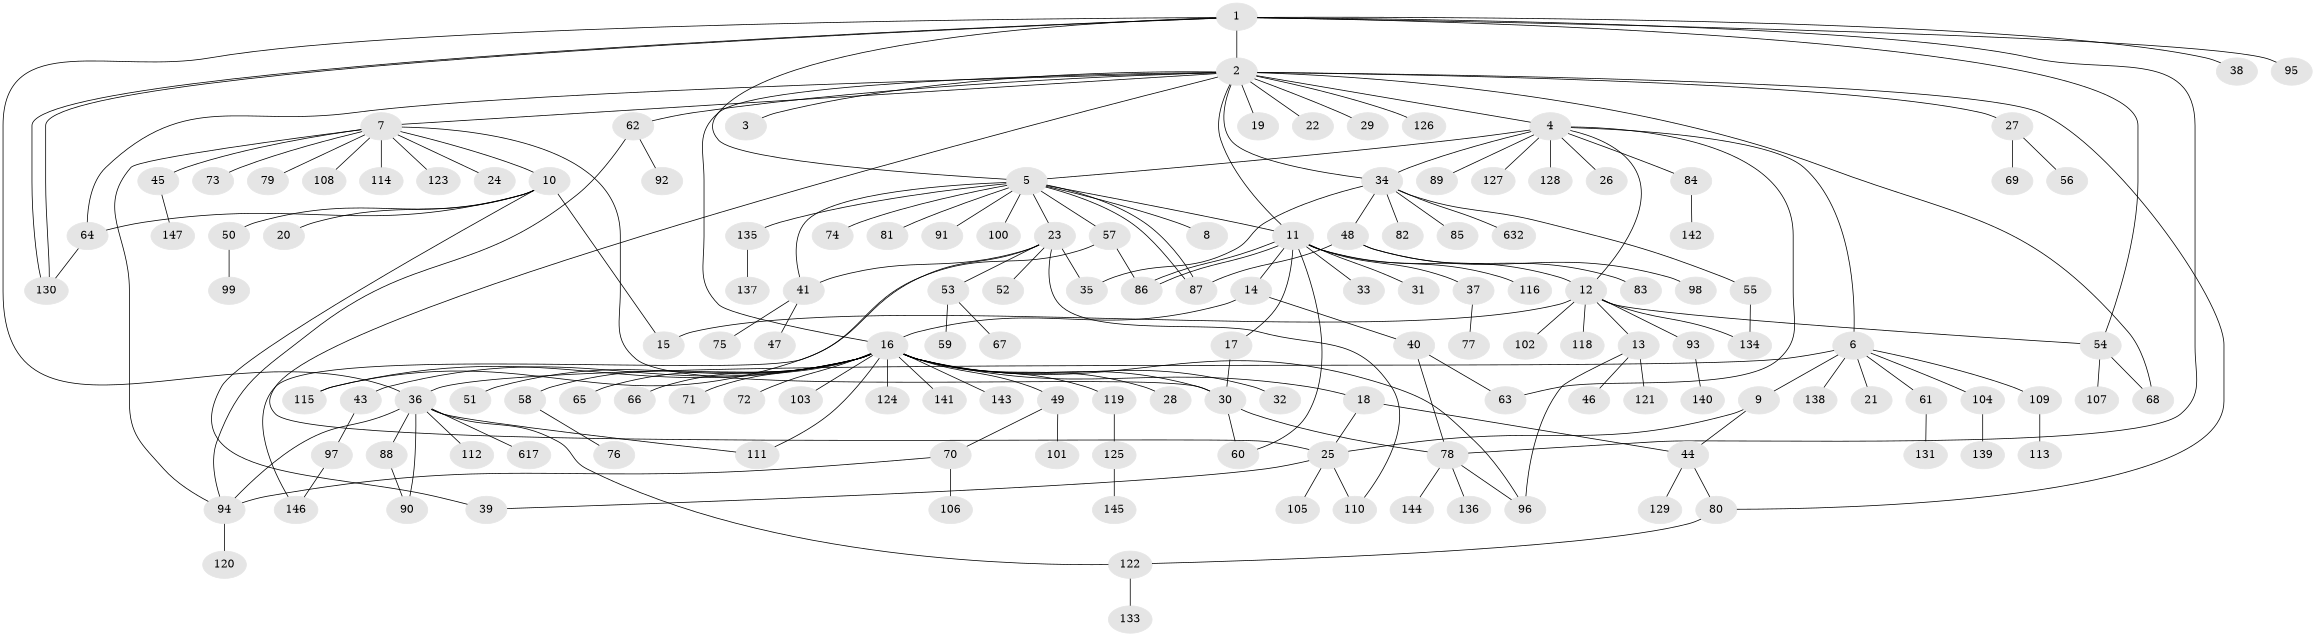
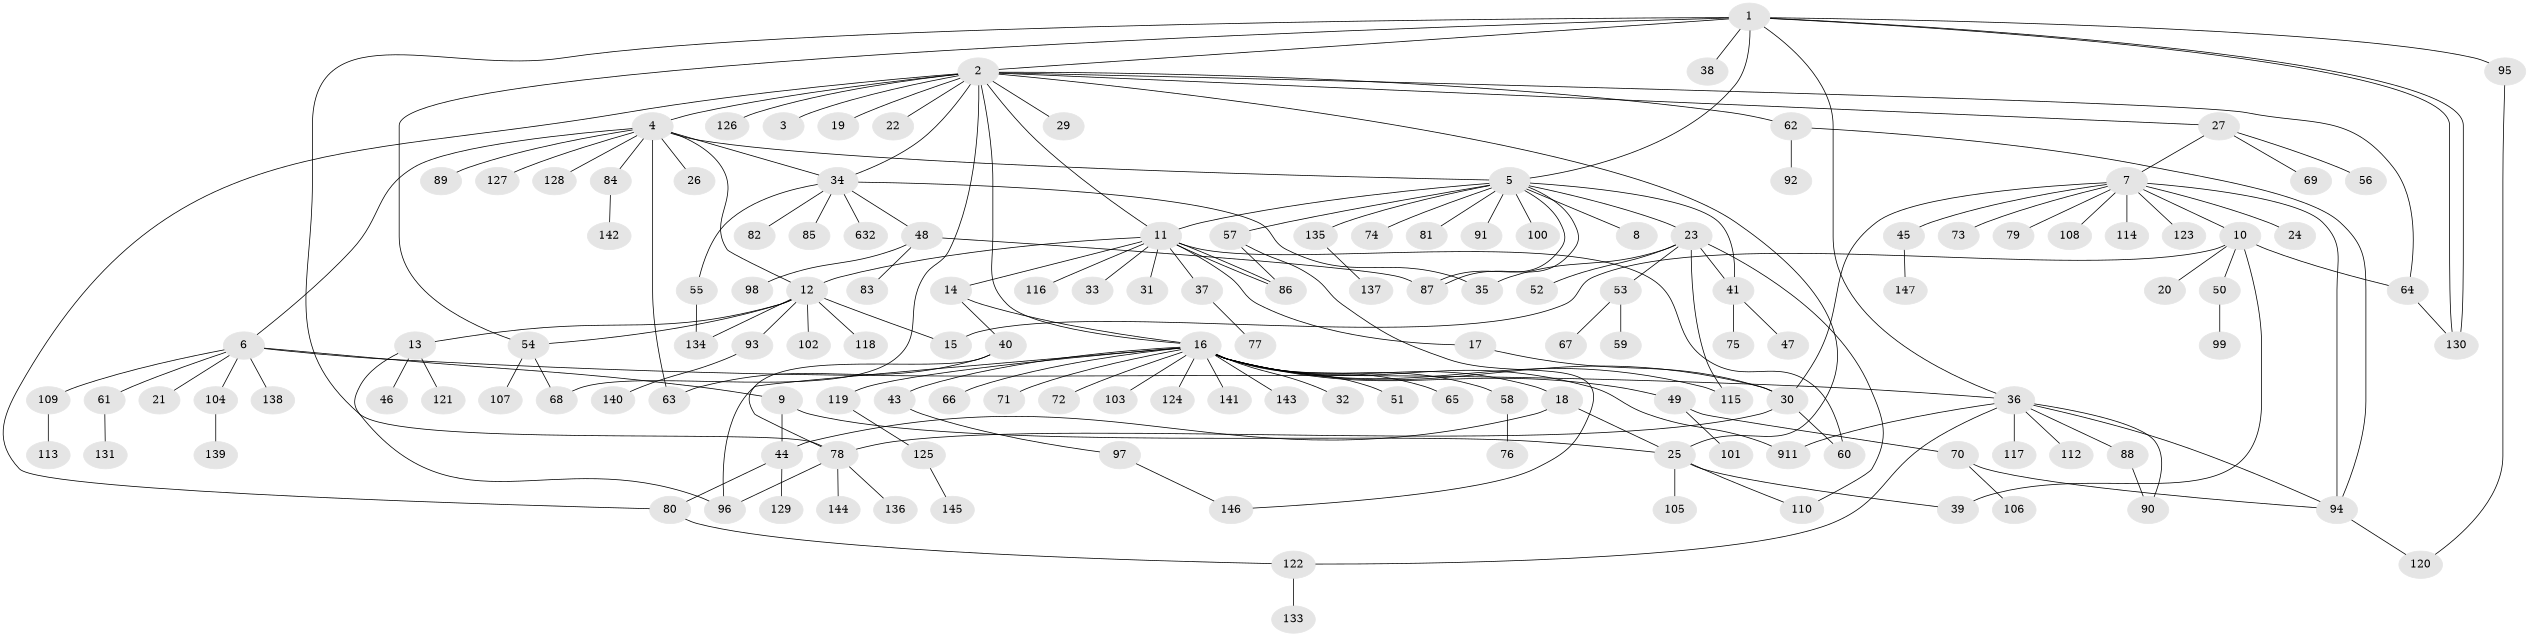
(707, 105) -> (2173, 154)
none -> (2503, 332)
(1171, 400) -> none
(529, 455) -> (2014, 455)
(757, 455) -> (1788, 455)
